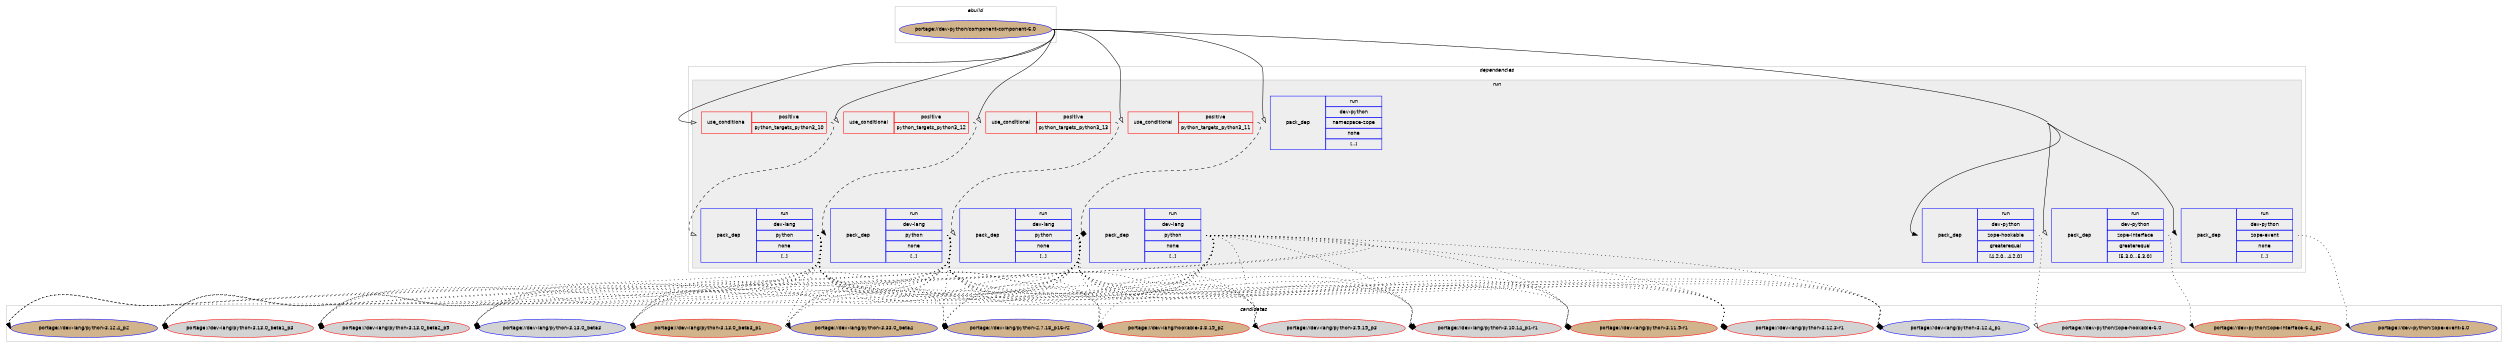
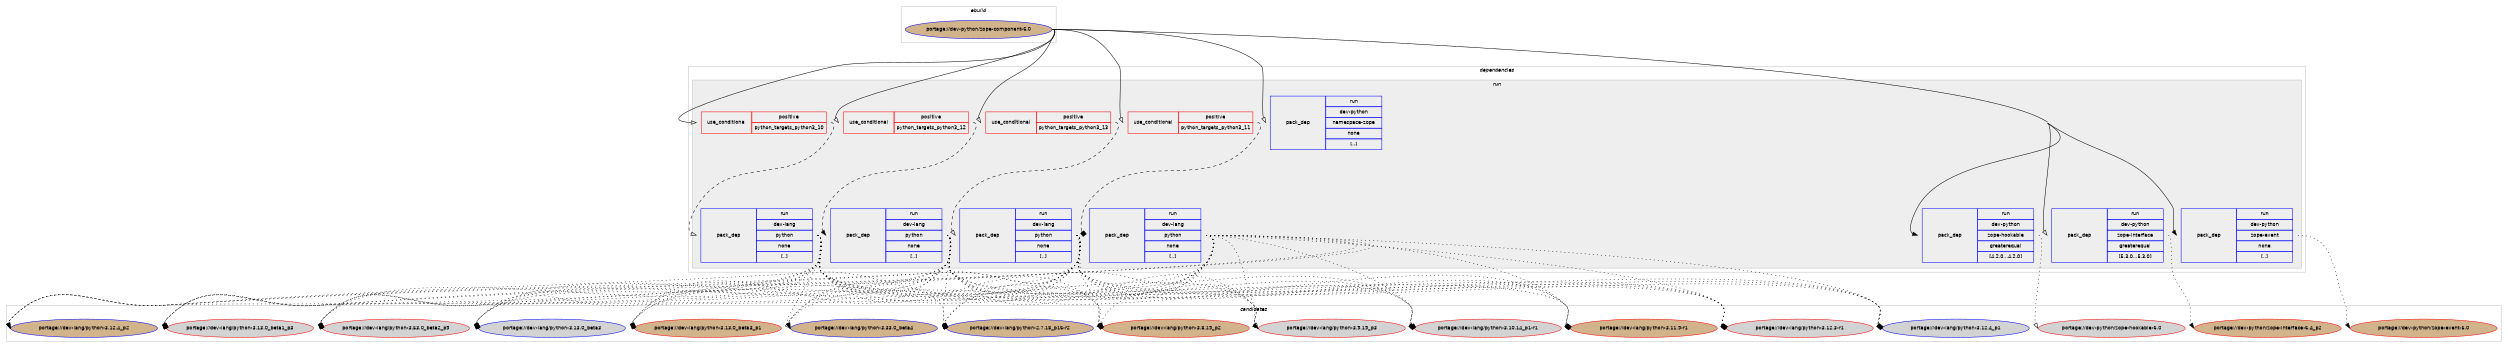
(976, 30) -> (979, 30)
(396, 328) -> (396, 328)
(1176, 328) -> (1176, 328)
(2424, 328) -> (2424, 328)
